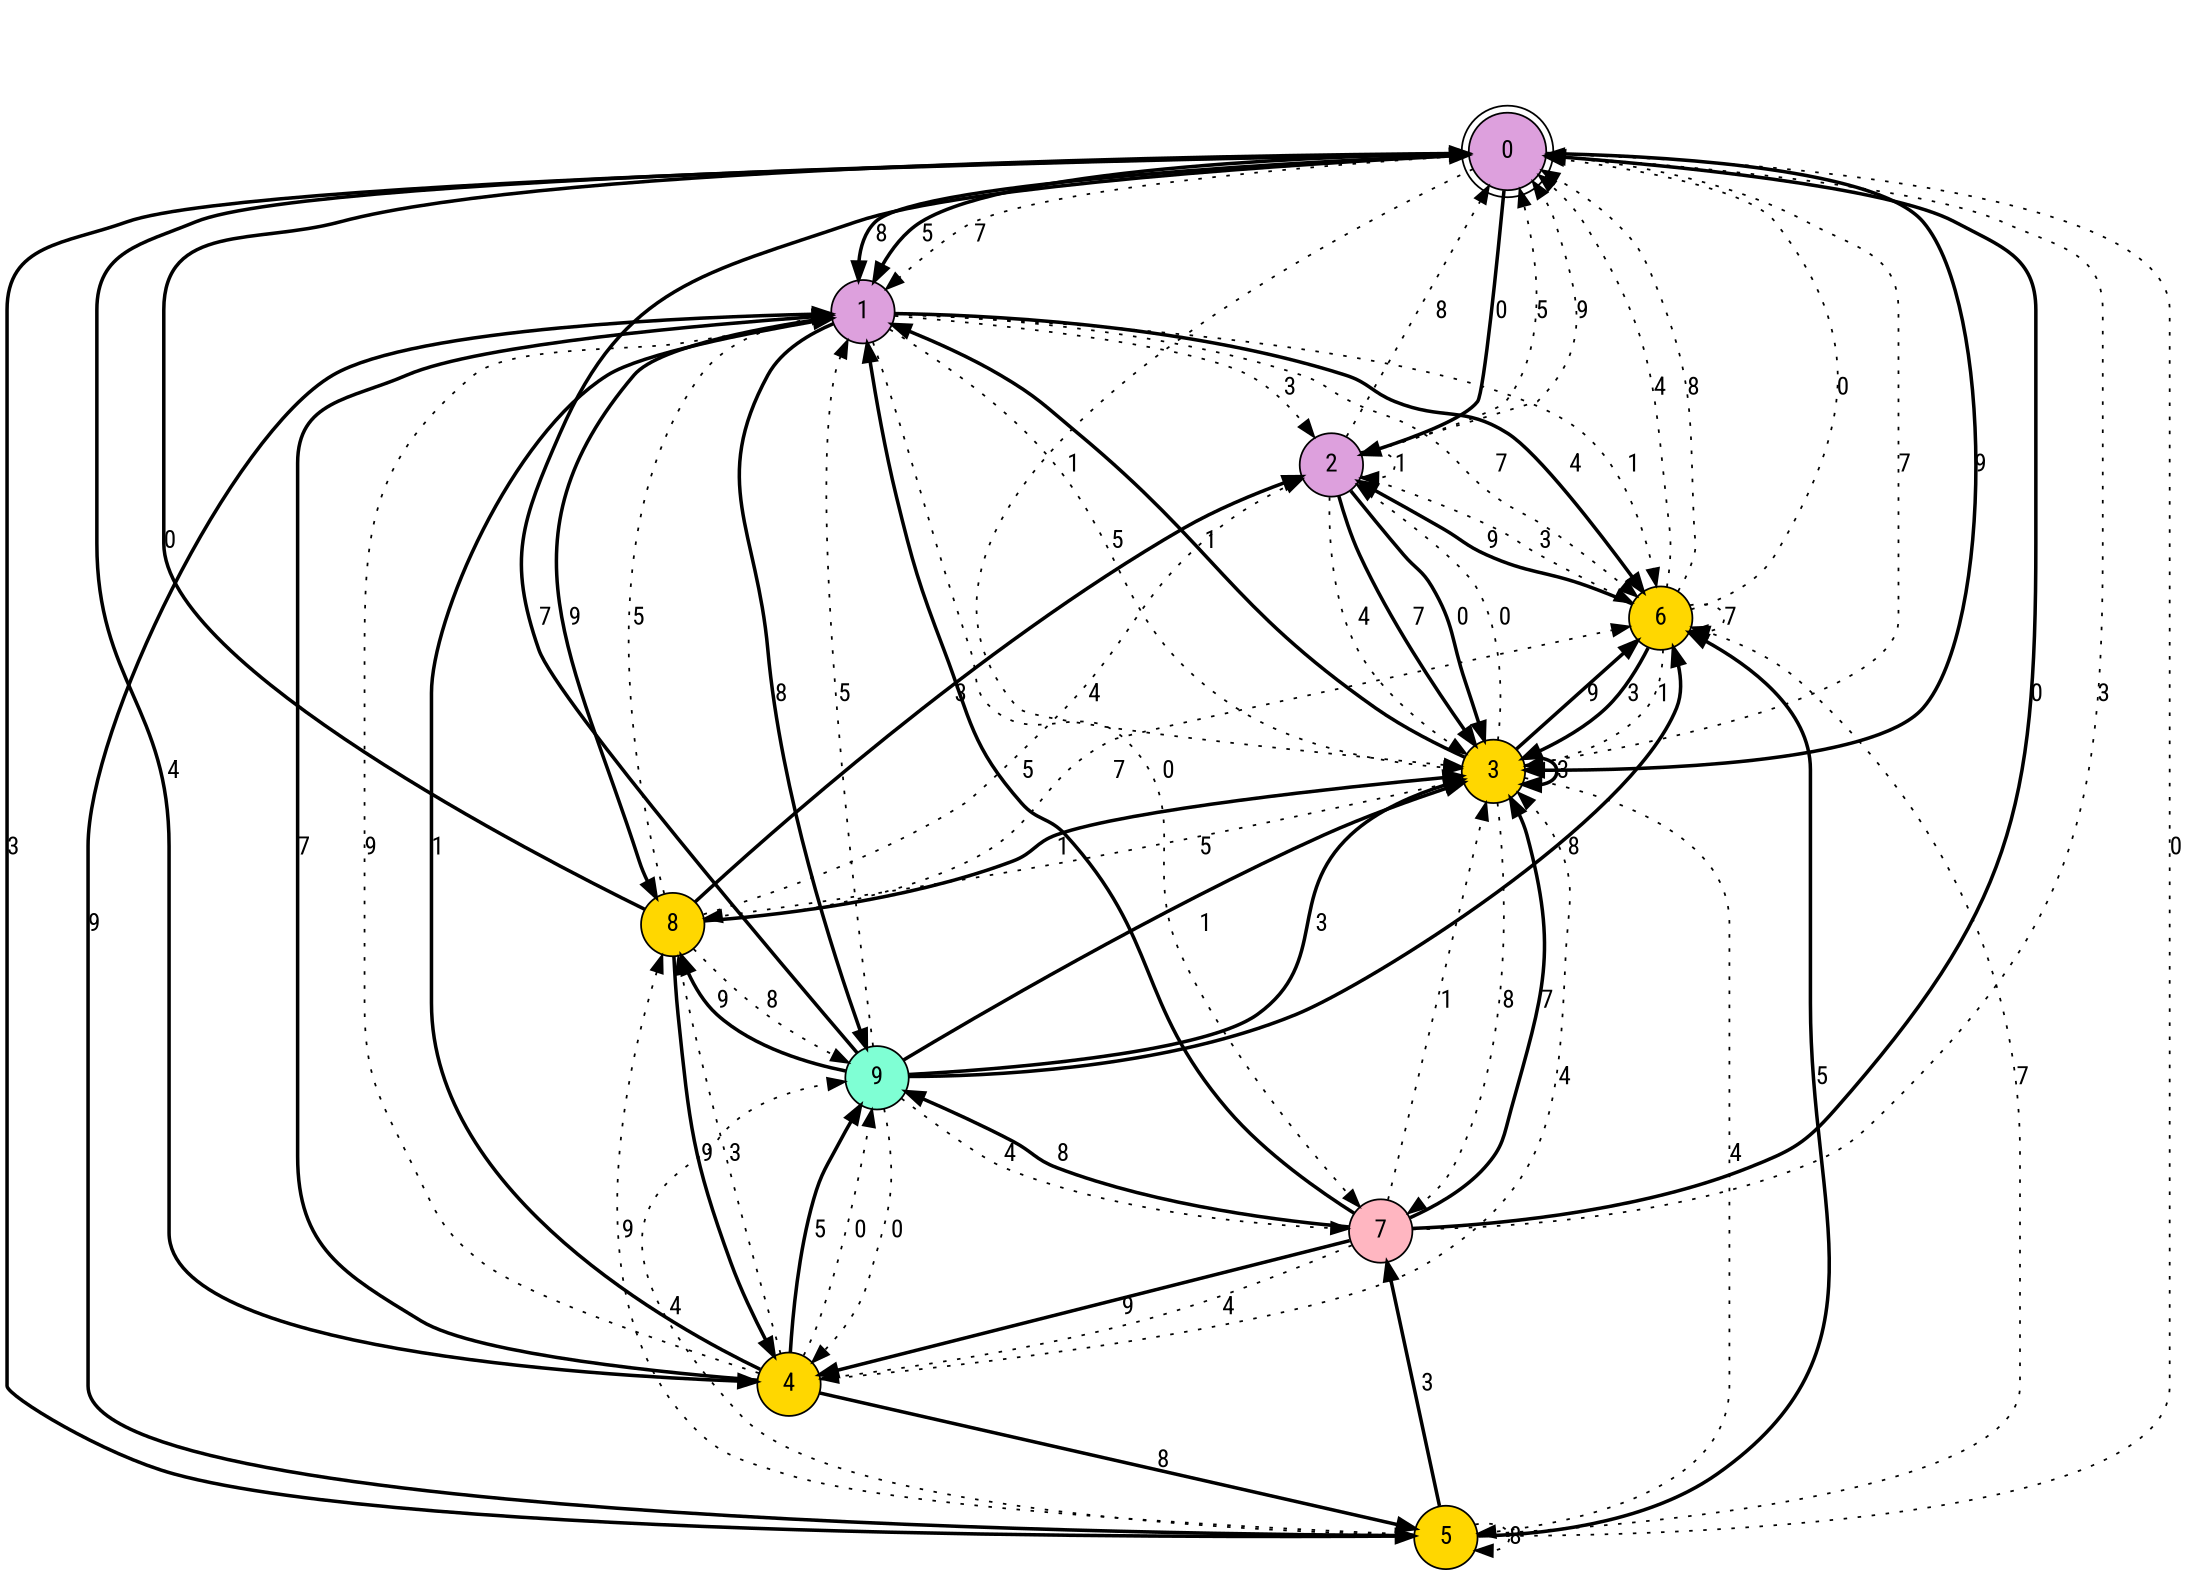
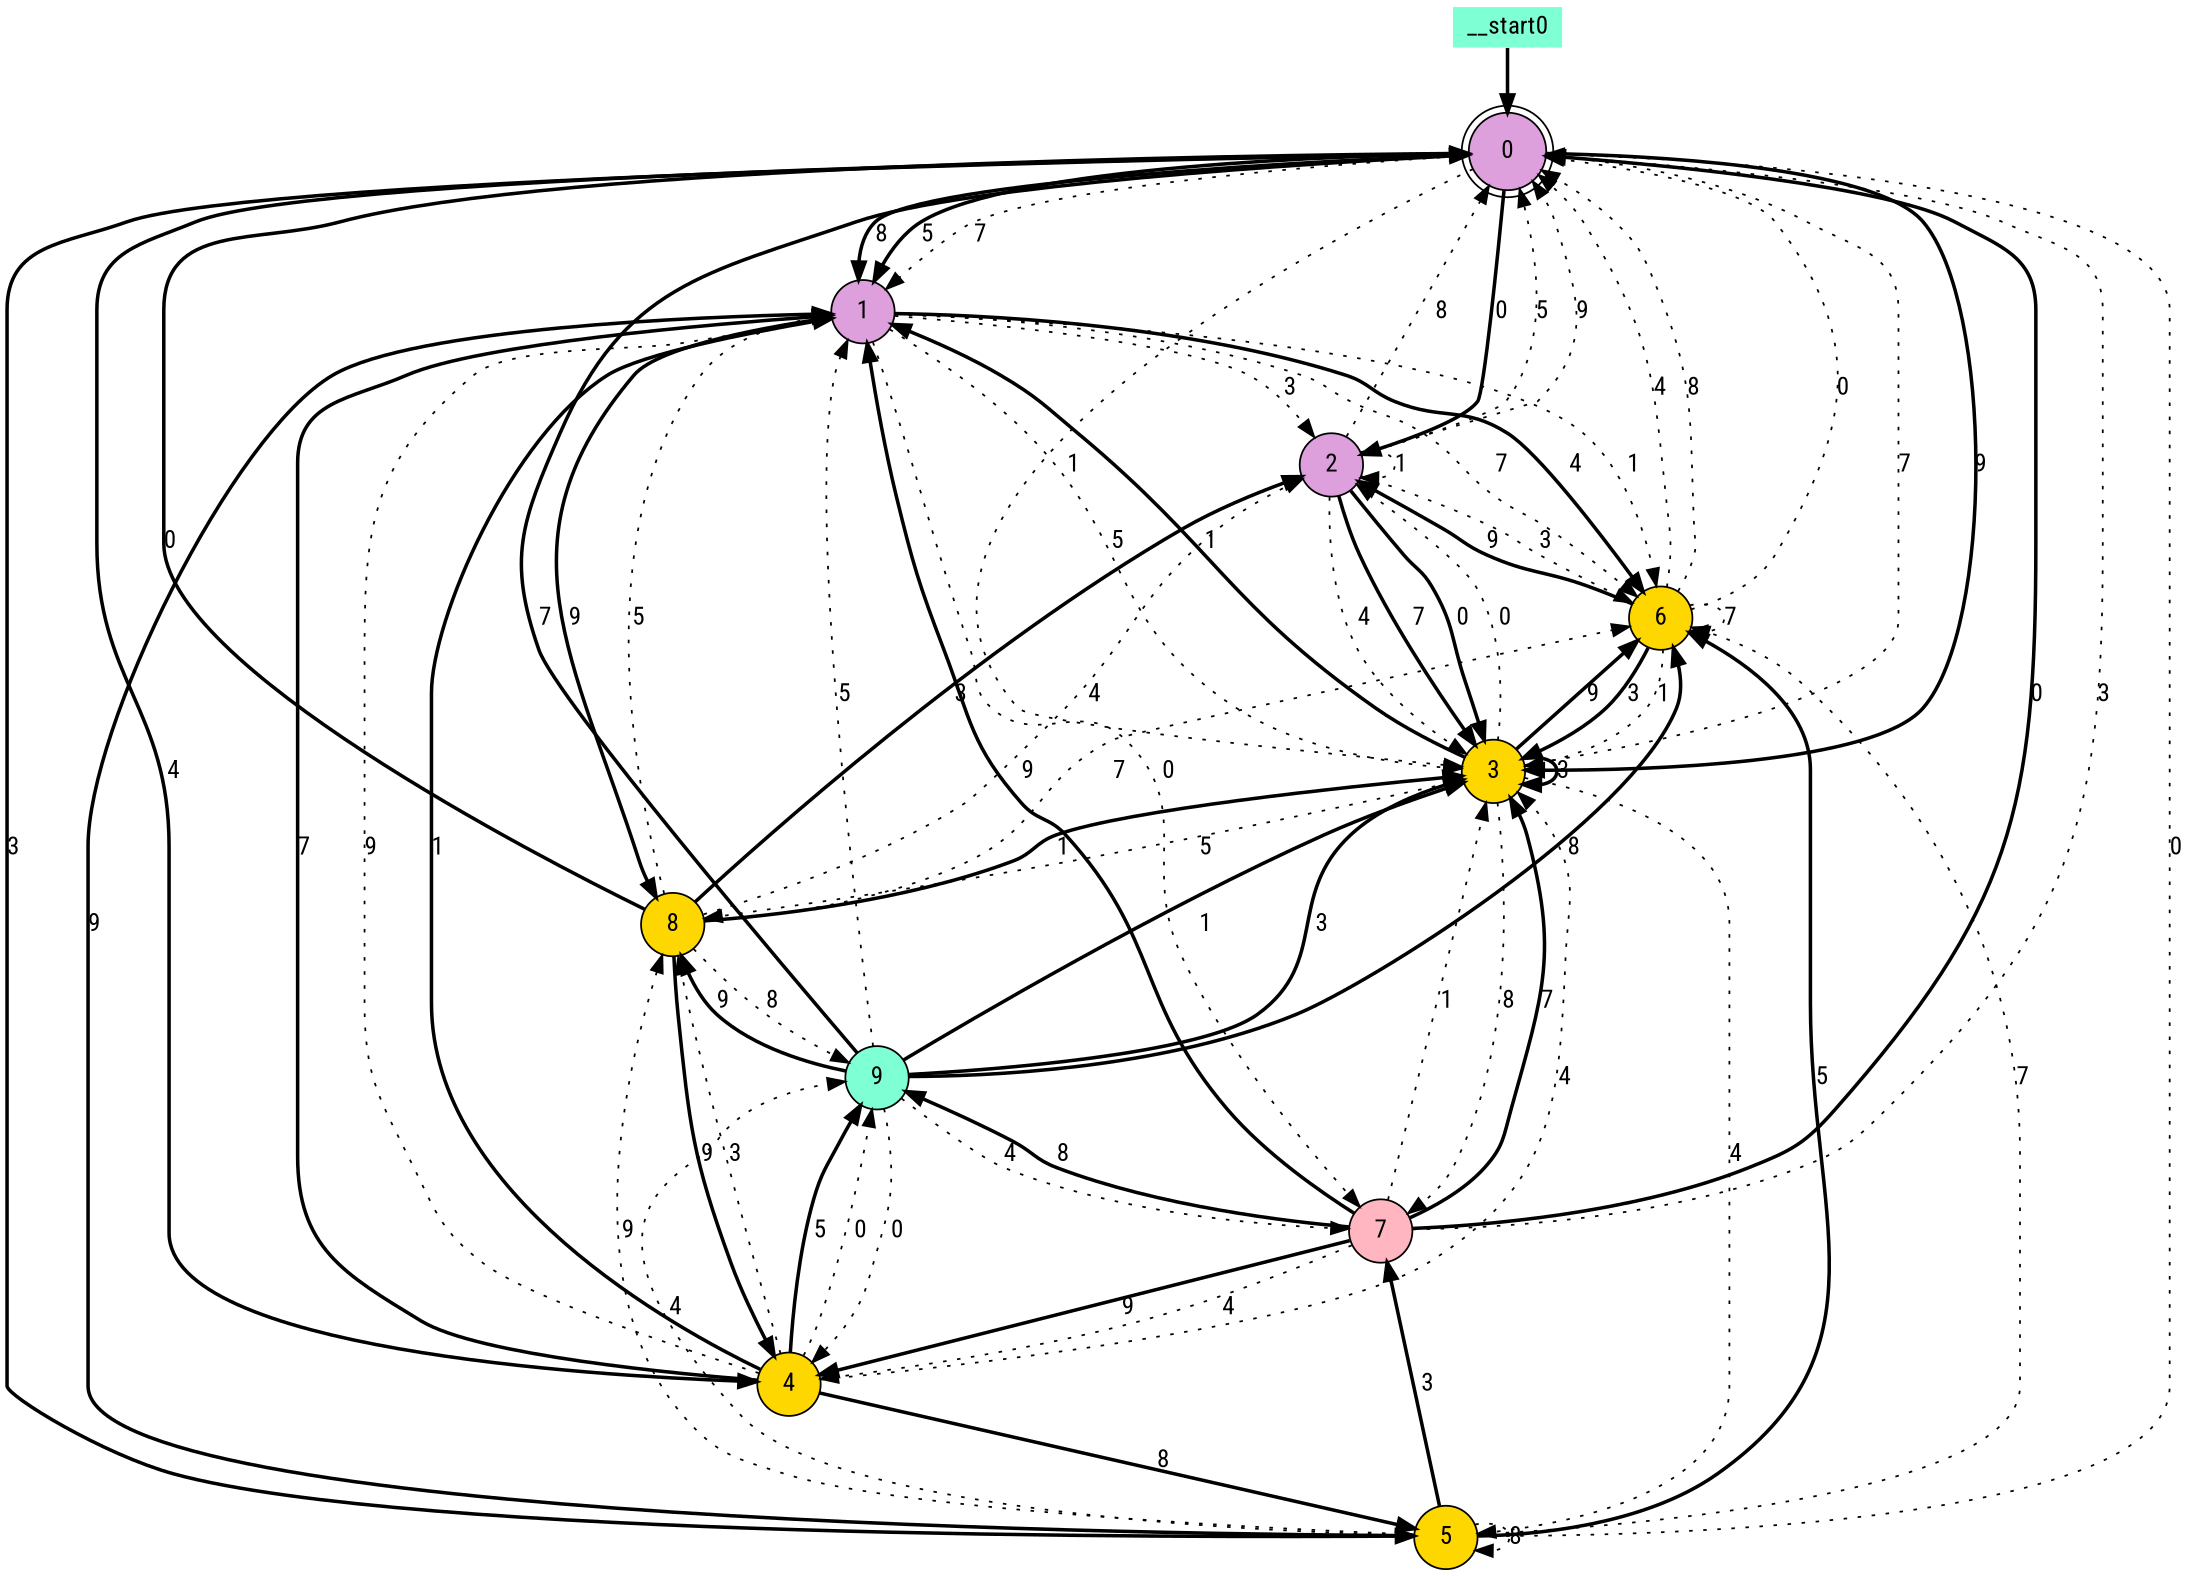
none -> (1508, 27)
(769, 663) -> none
(1028, 771) -> (1028, 771)
